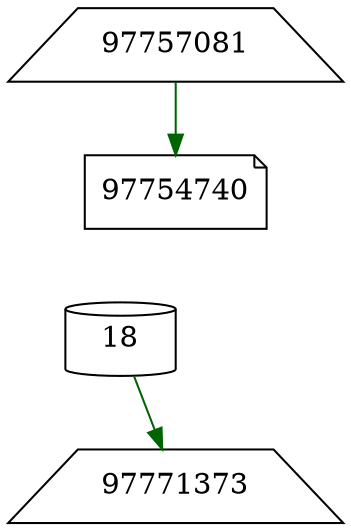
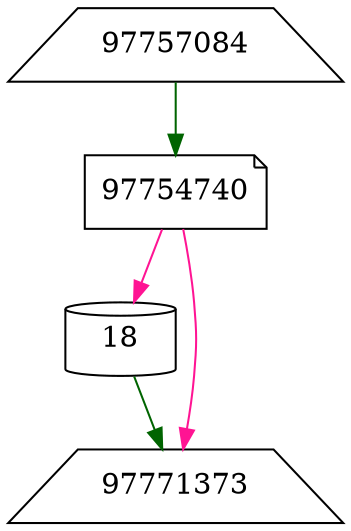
(176, 45) -> (176, 45)
none -> (152, 256)
none -> (196, 329)
